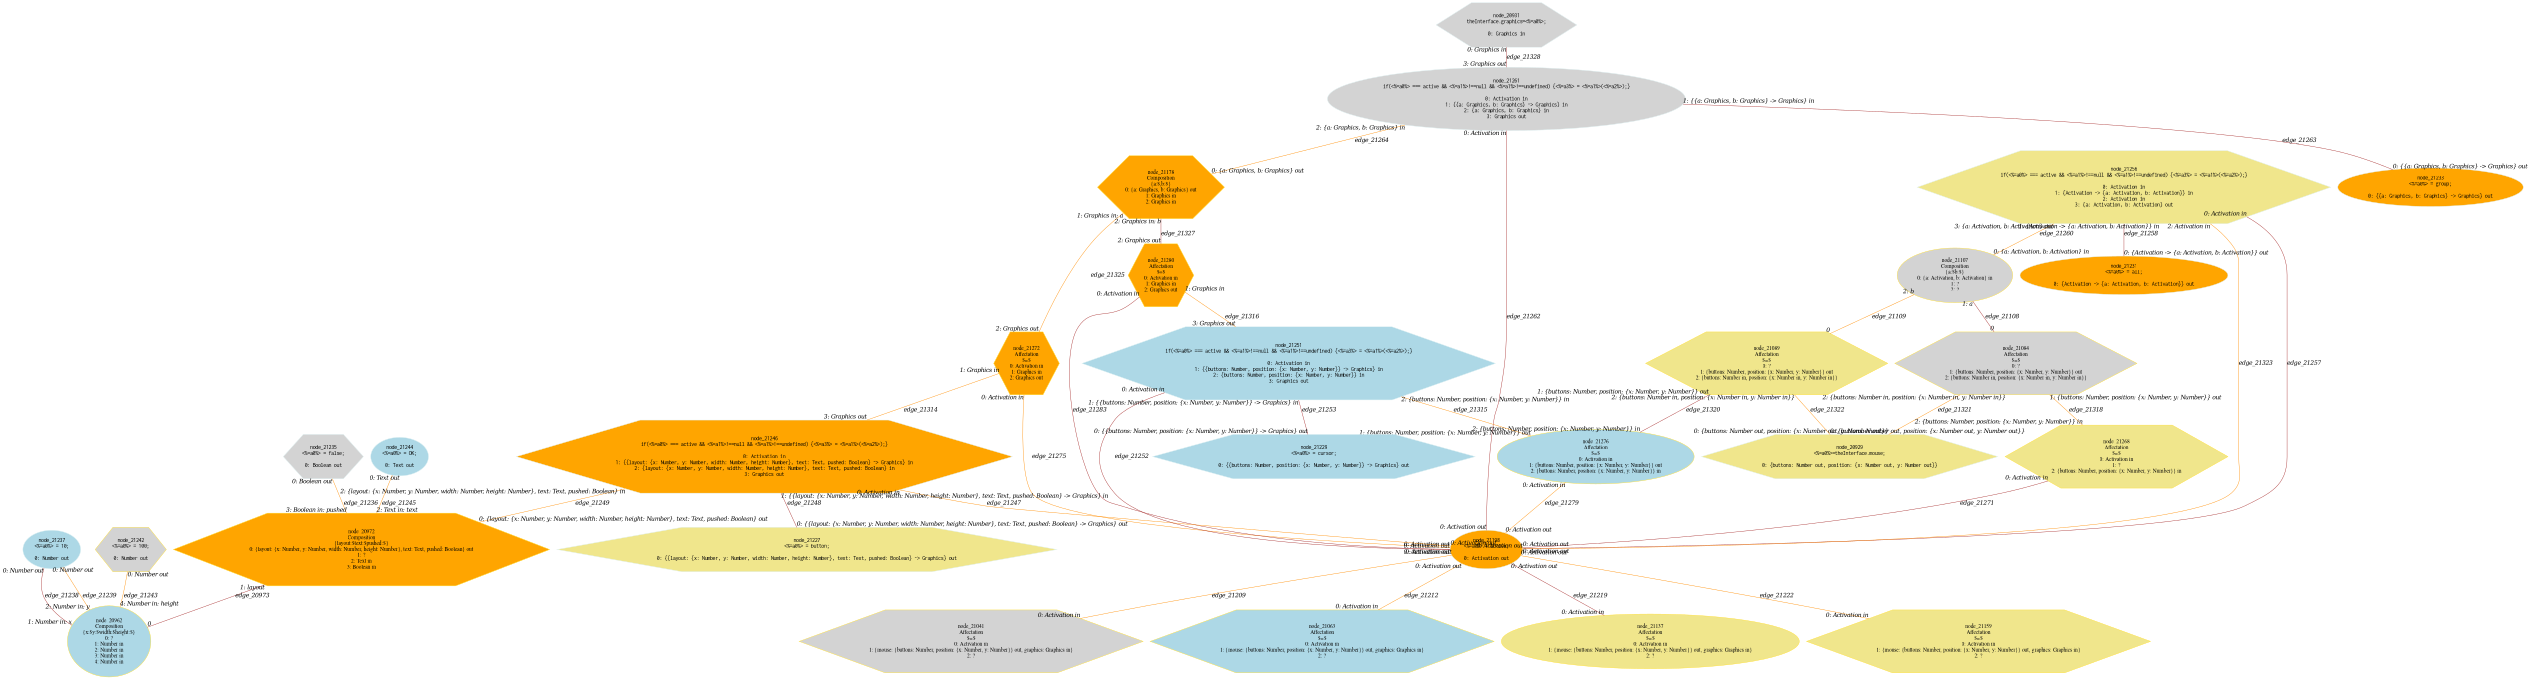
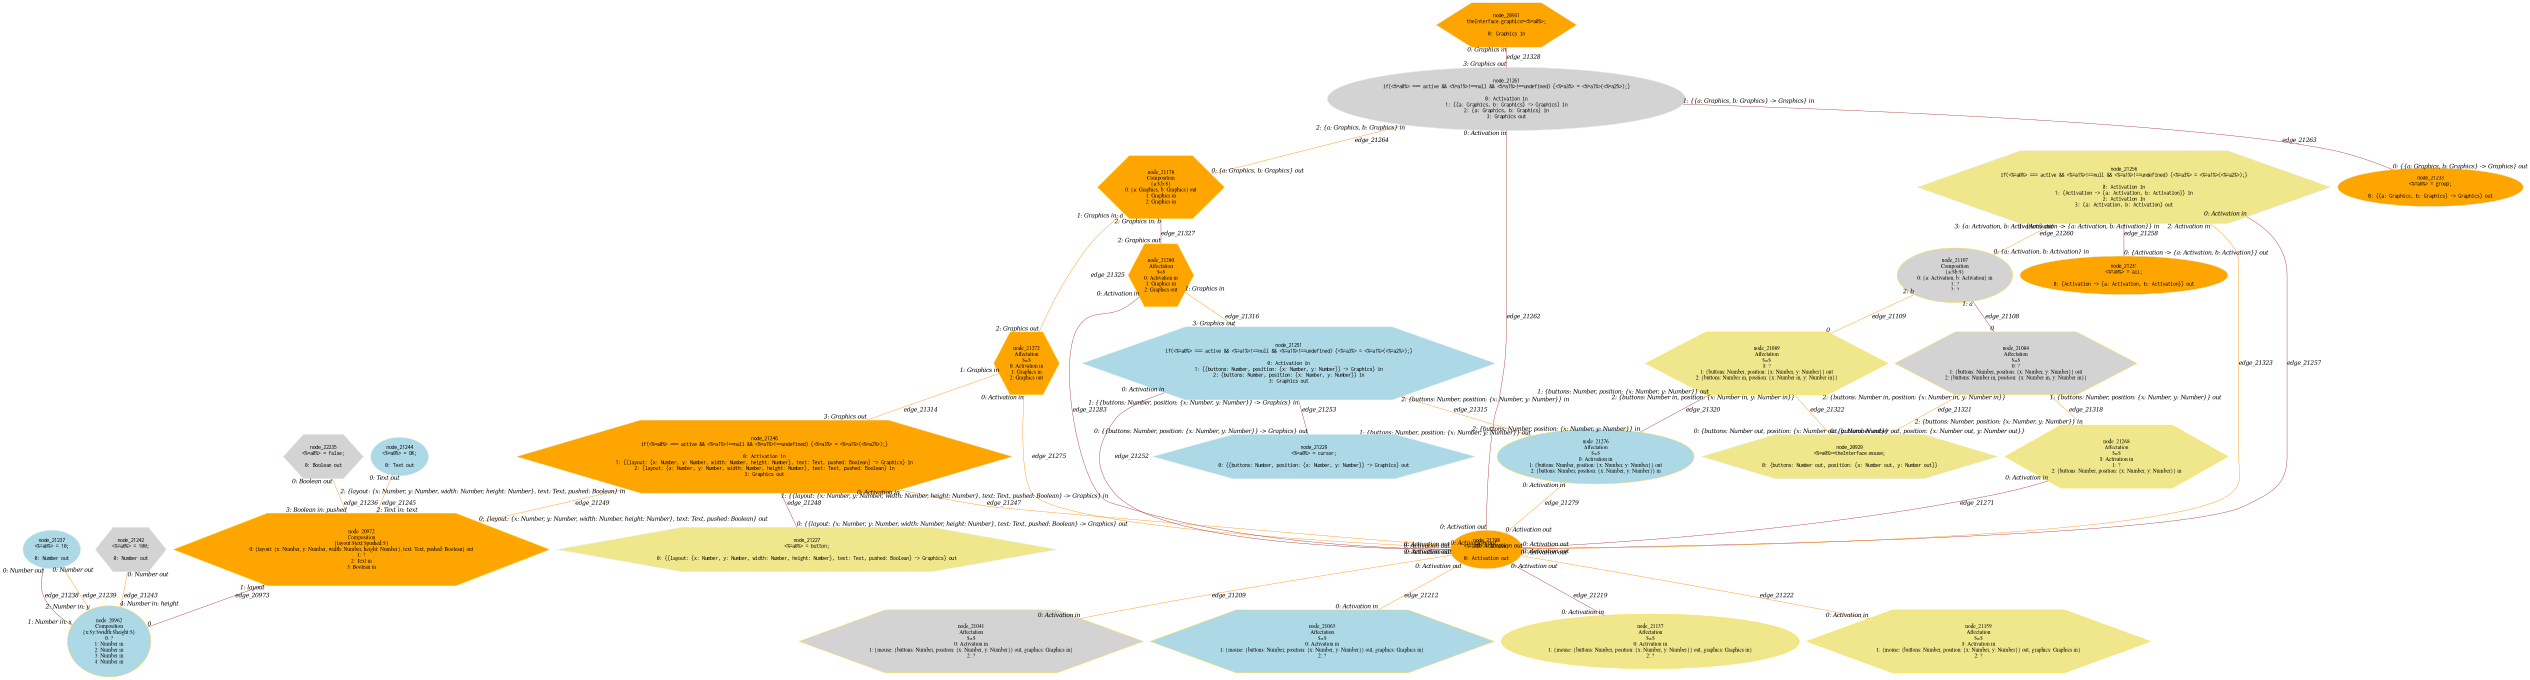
(1506, 25) -> (1506, 25)
(323, 457) -> (323, 457)
(131, 549) -> (131, 549)
